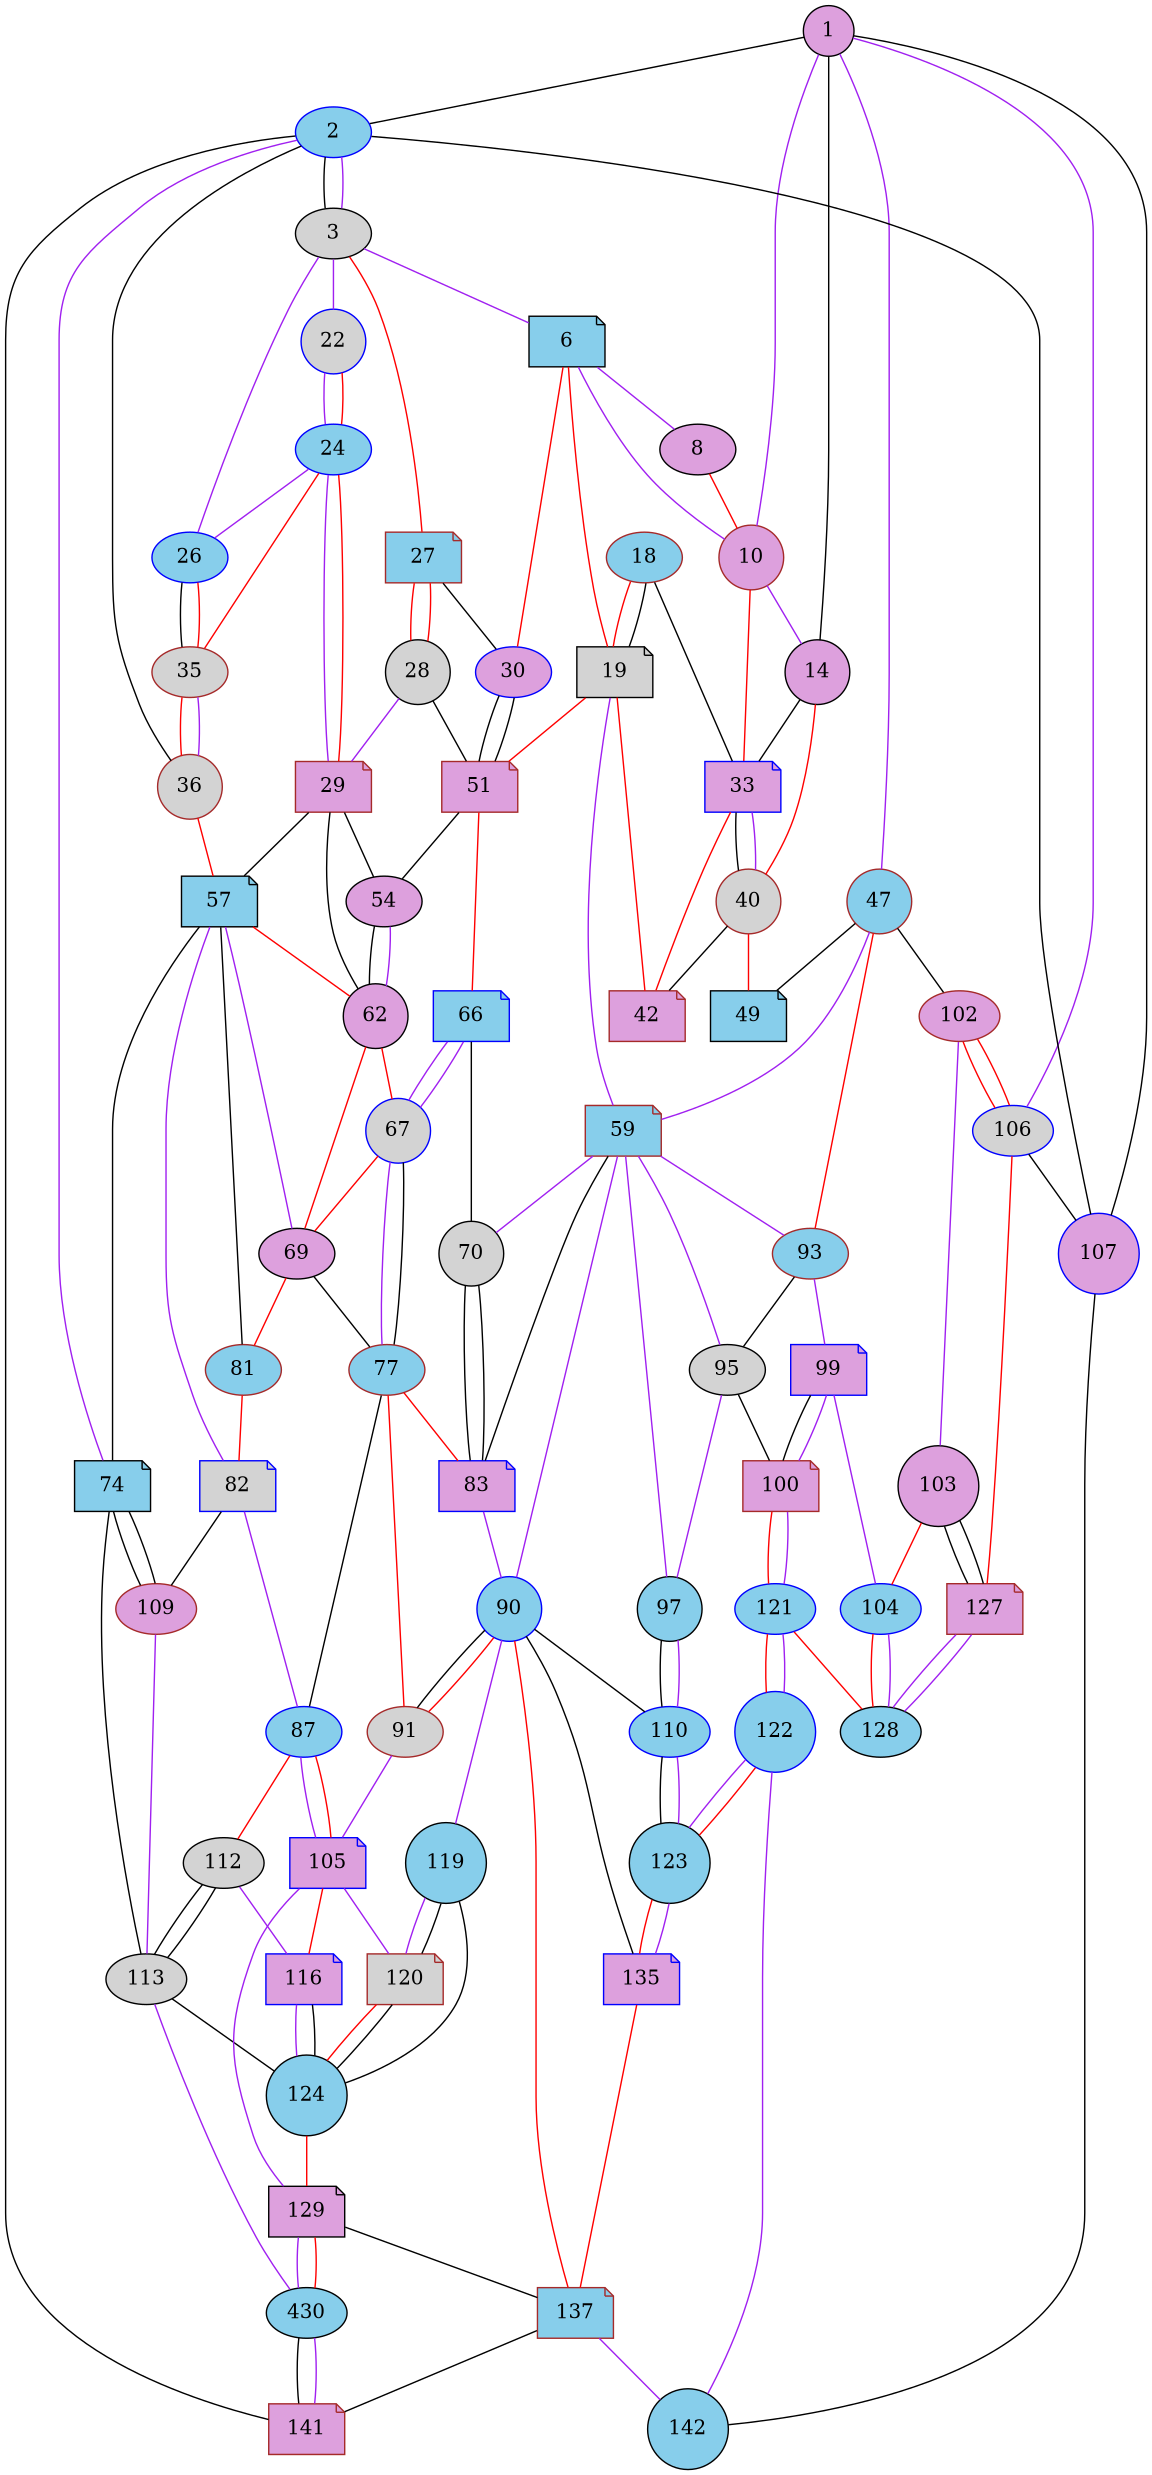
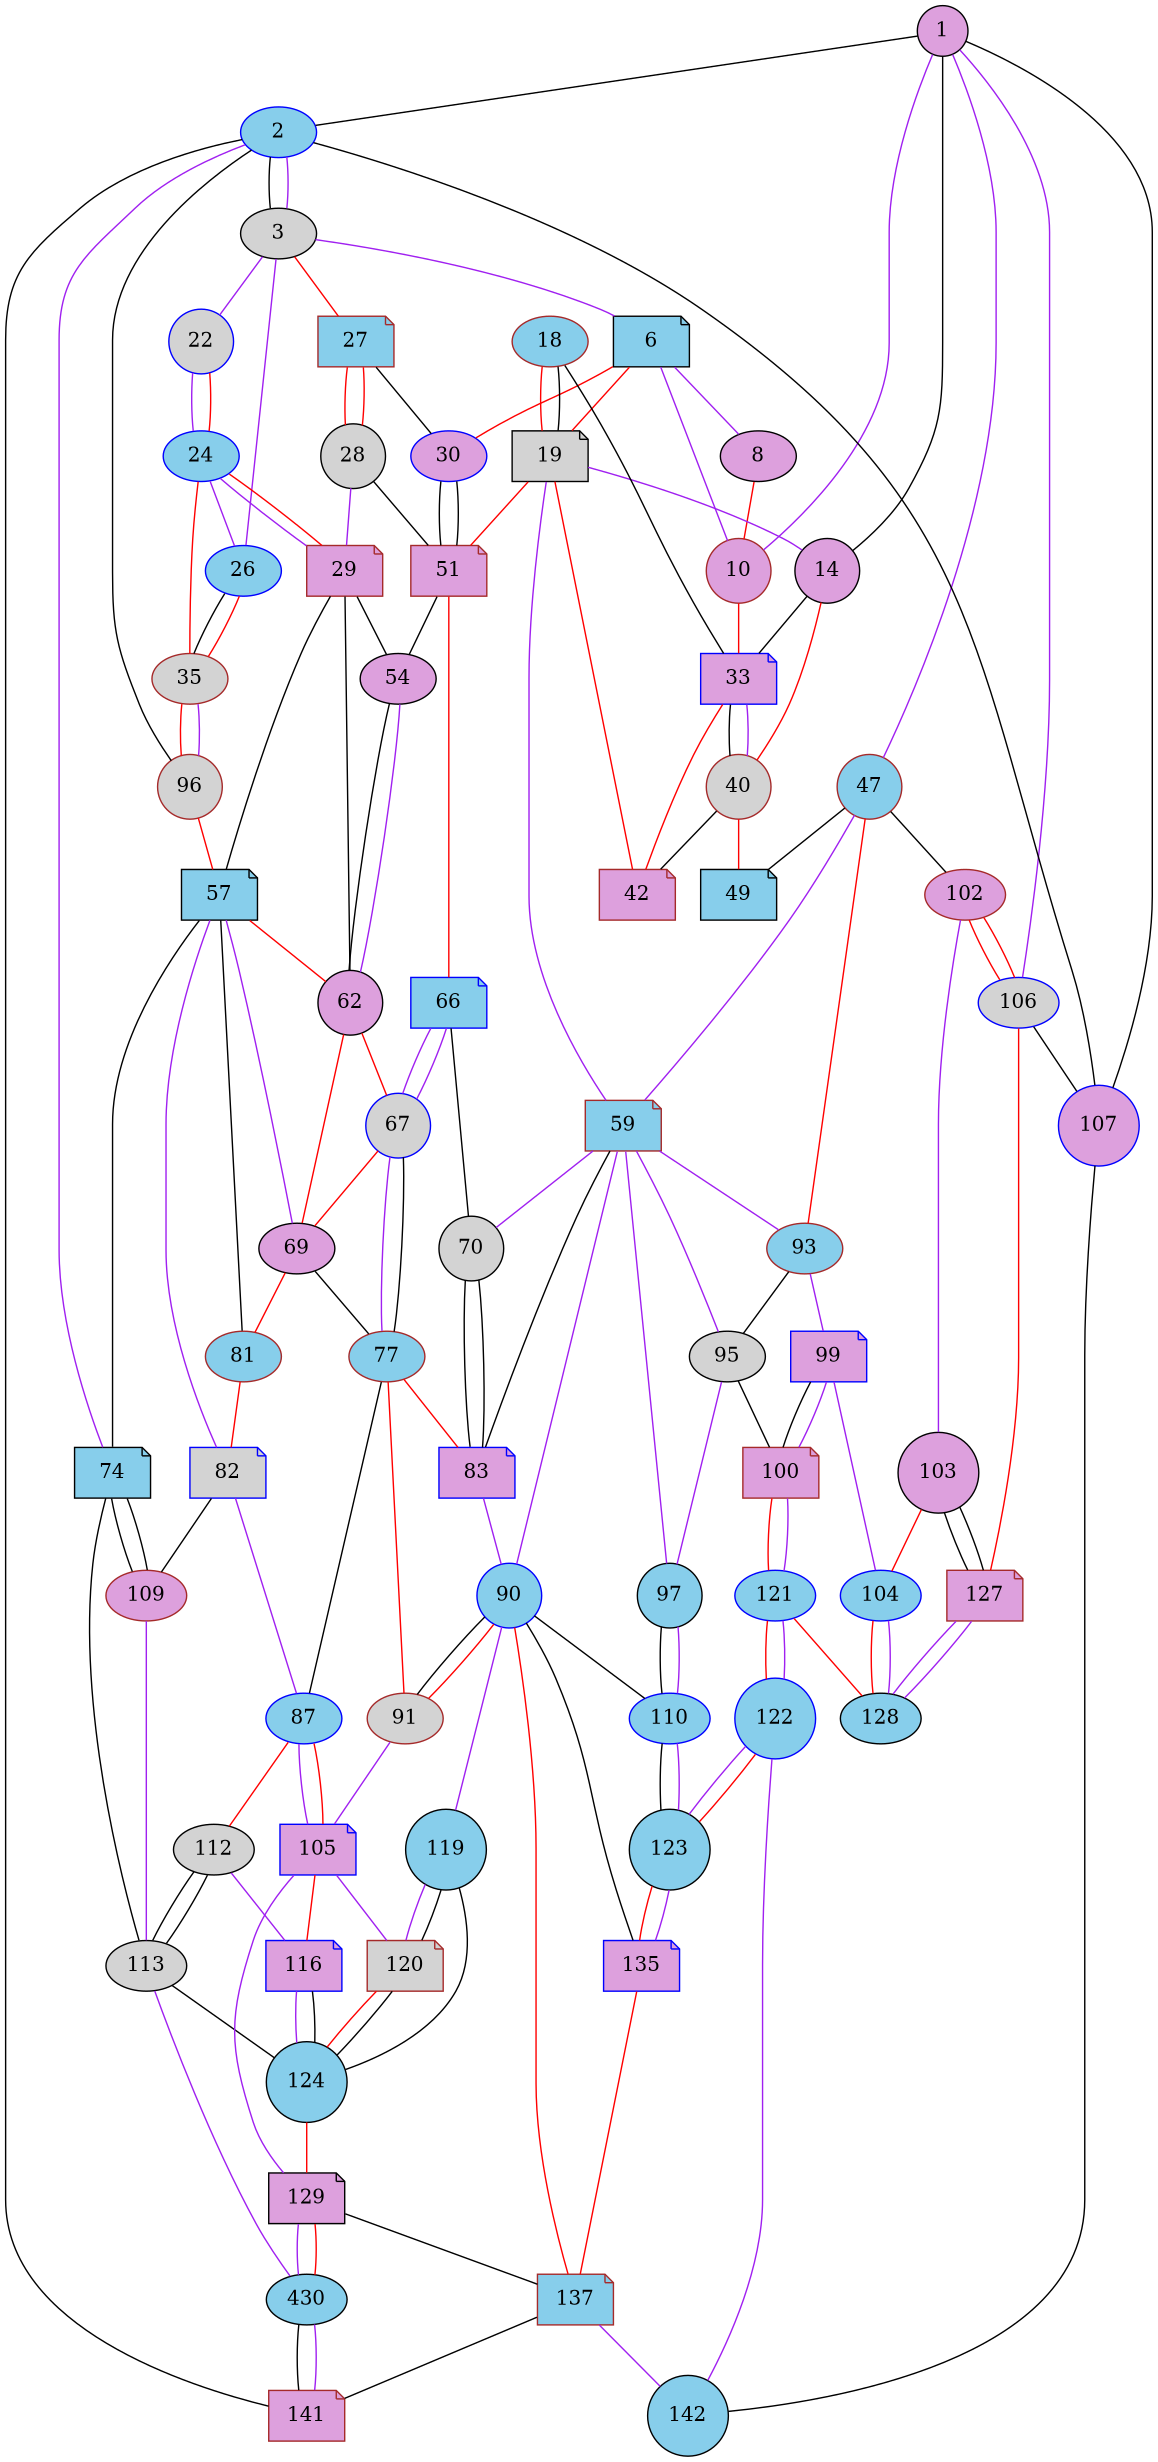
(784, 615) -> (698, 502)
(190, 787) -> (190, 787)
